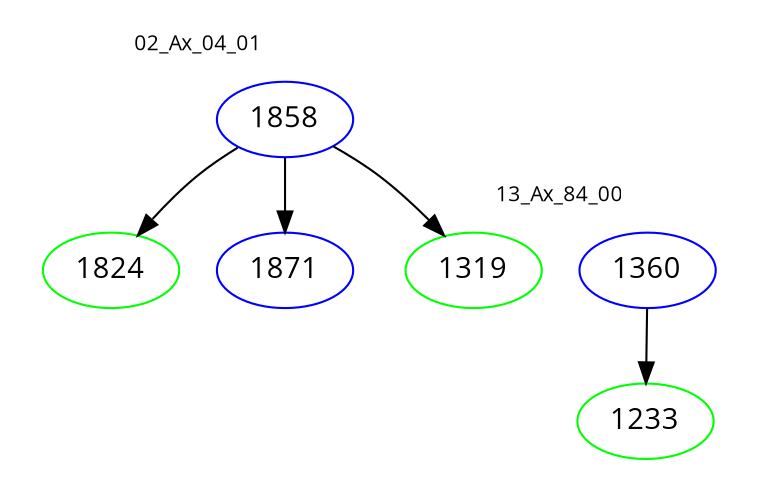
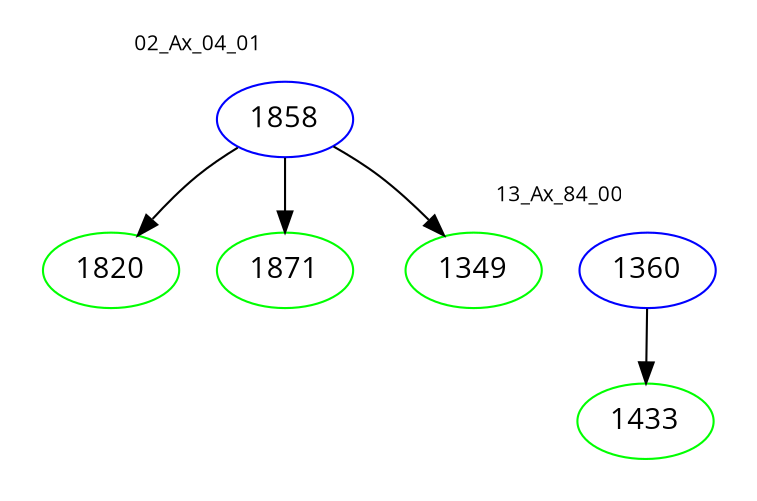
(111, 270) -> (111, 270)
(285, 270) -> (285, 270)
(474, 270) -> (474, 270)
(646, 421) -> (646, 421)
